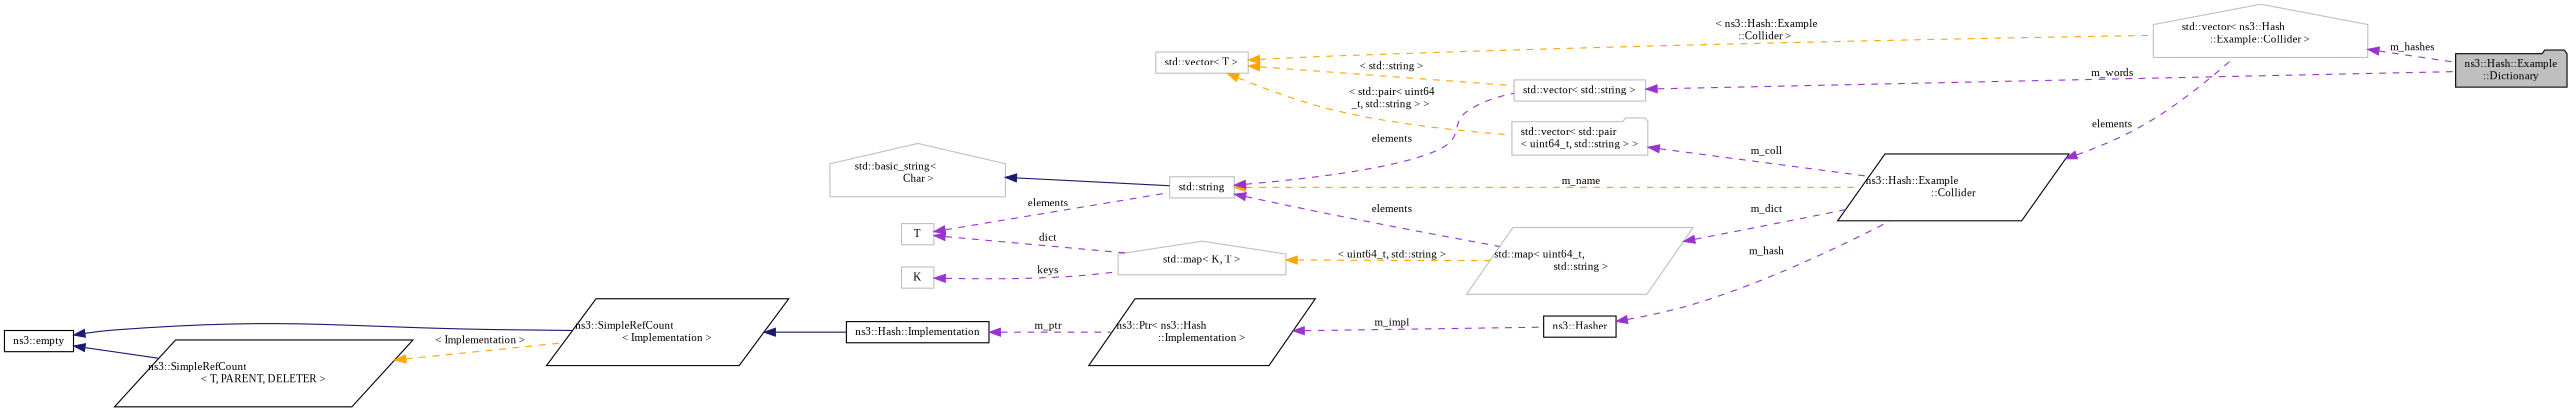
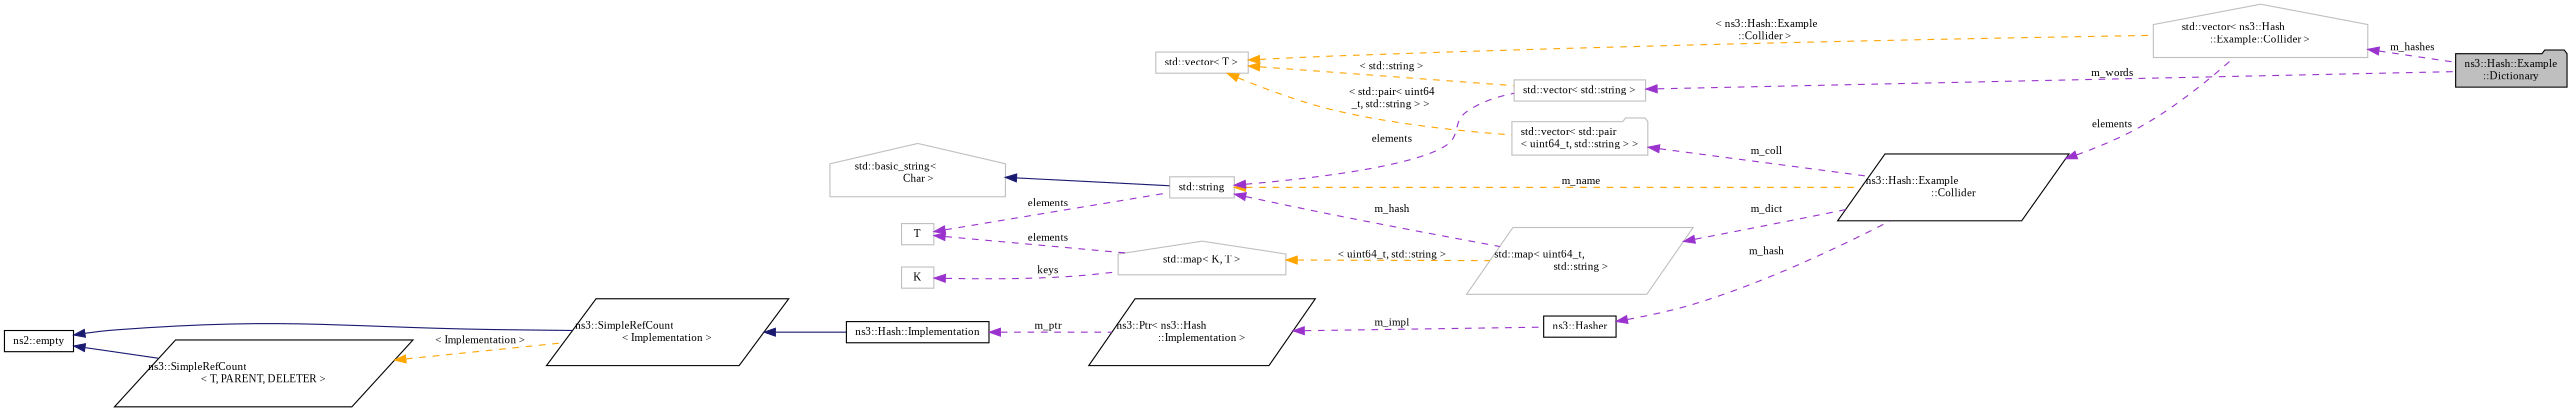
(1391, 209) -> (1391, 209)
(1047, 238) -> (1047, 238)
(39, 341) -> (39, 341)
